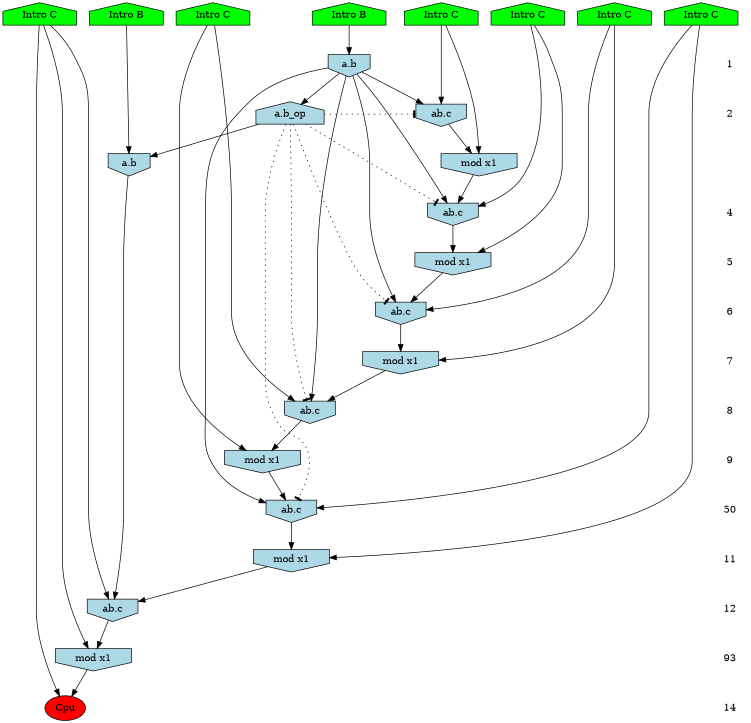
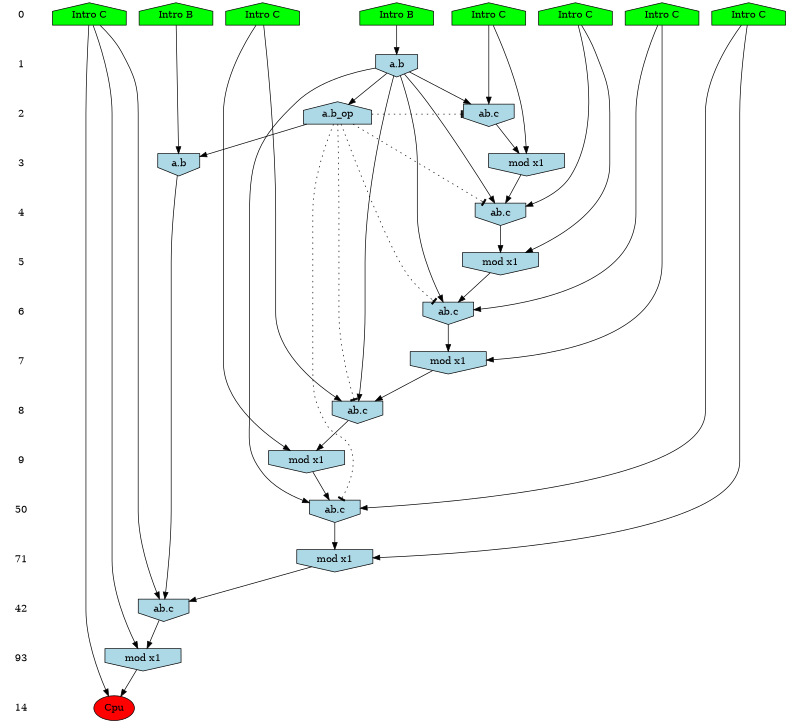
none -> (21, 15)
none -> (21, 164)
(730, 560) -> (21, 560)
(730, 609) -> (21, 609)
